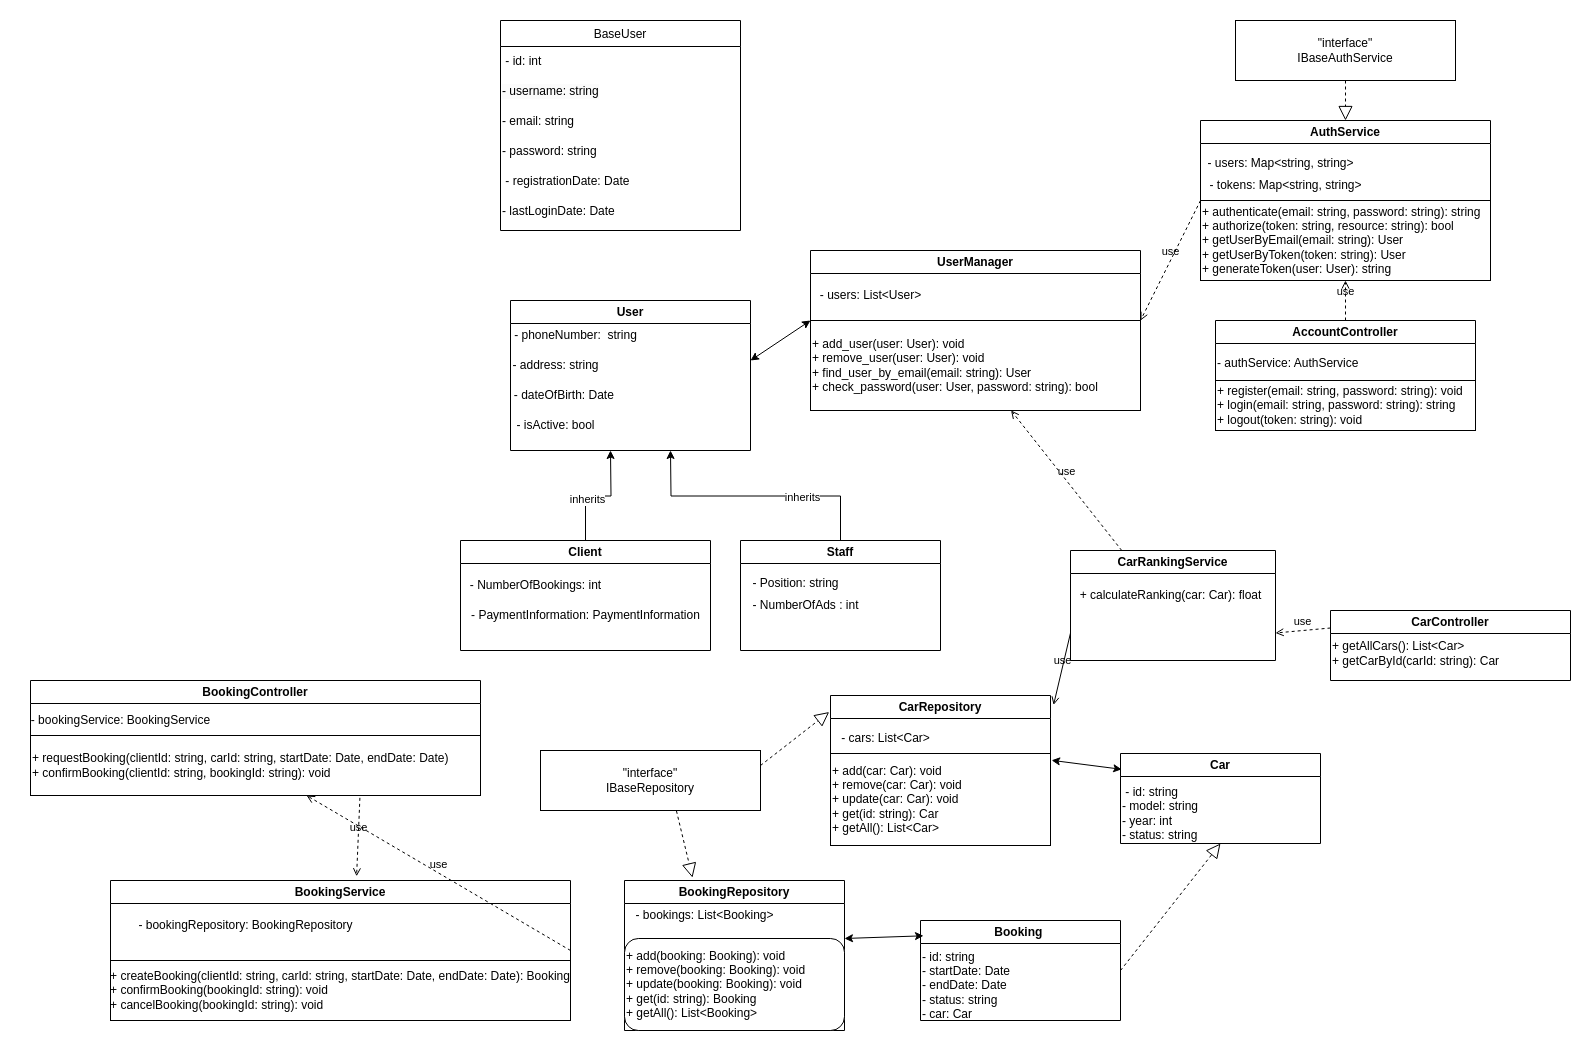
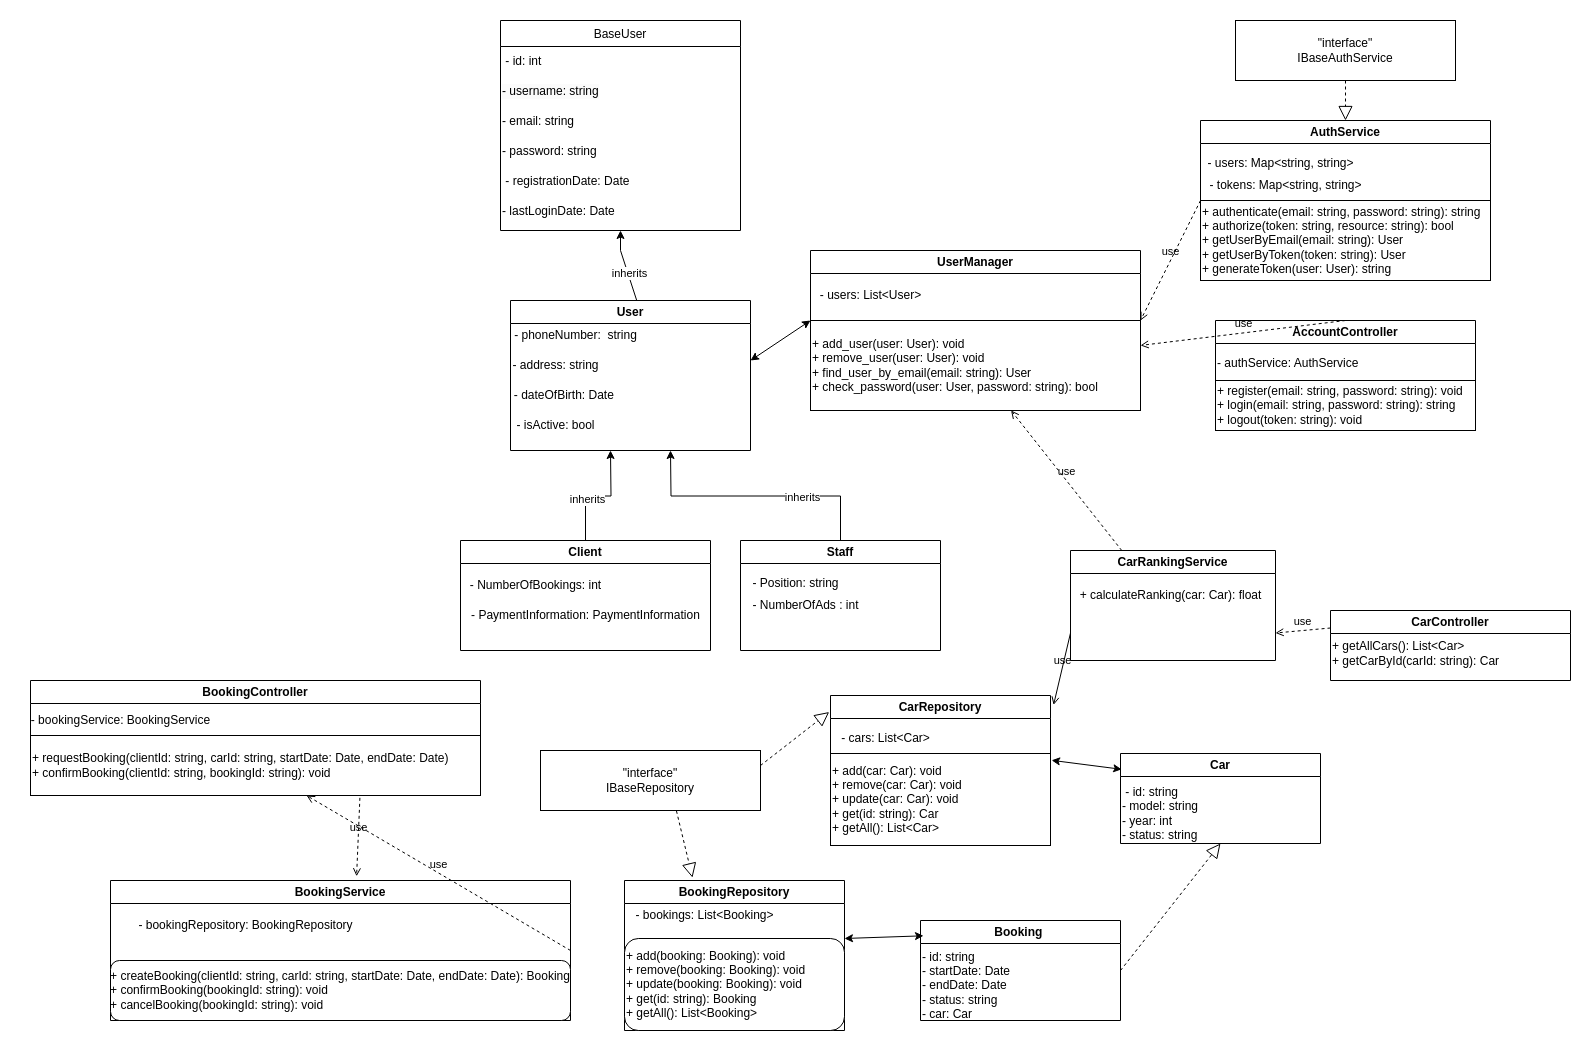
none -> (627, 270)
(1346, 302) -> (1244, 333)
(341, 991) -> (341, 991)
